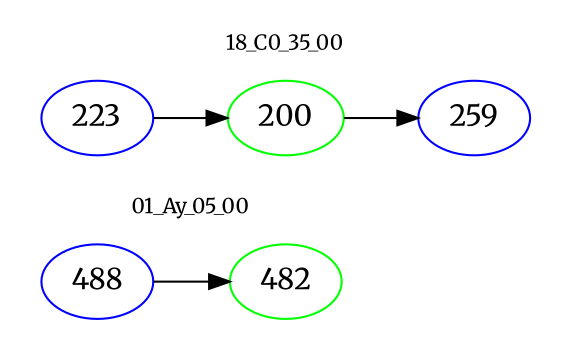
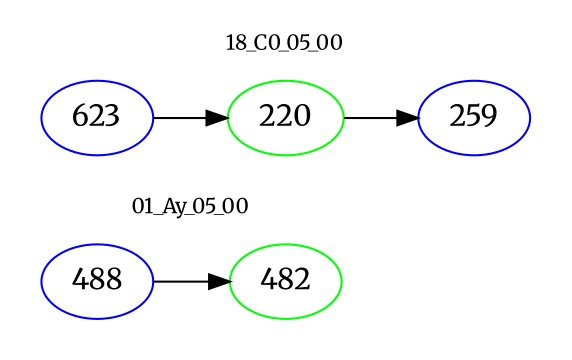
(286, 45) -> (286, 45)
(97, 118) -> (97, 118)
(286, 118) -> (286, 118)
